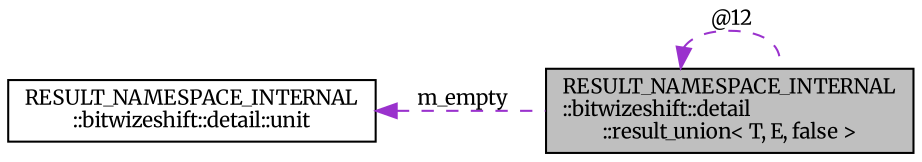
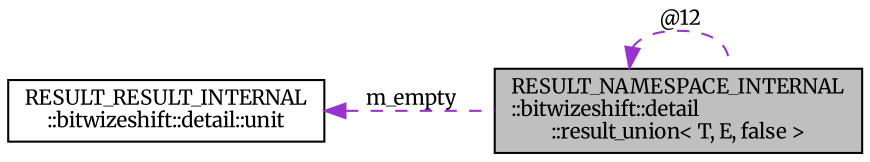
(192, 111) -> (166, 111)
